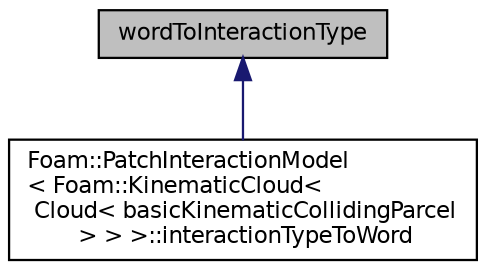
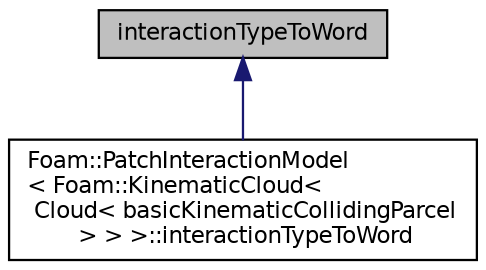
(243, 34) -> (243, 34)
